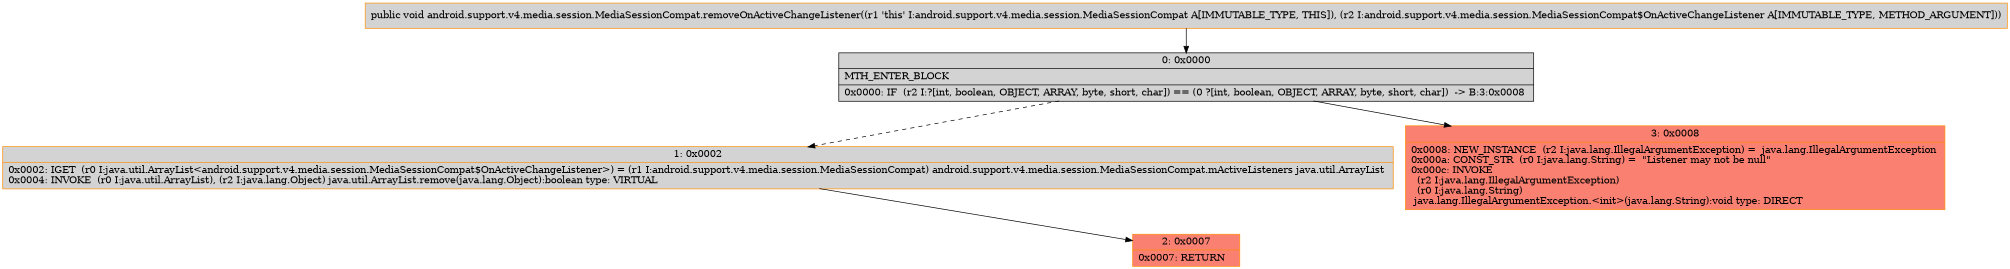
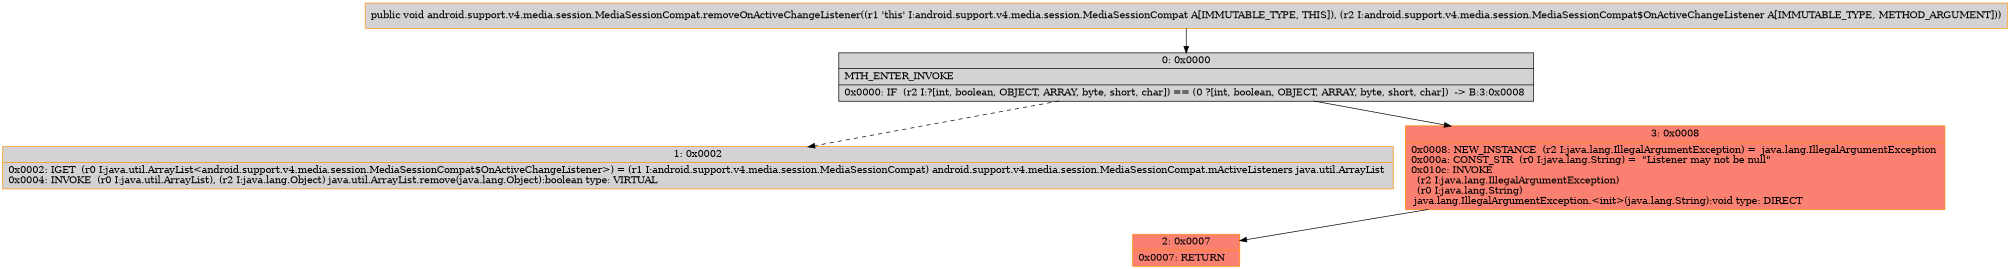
(897, 76) -> (899, 76)
(1455, 170) -> (1455, 170)
(973, 214) -> (1338, 224)
